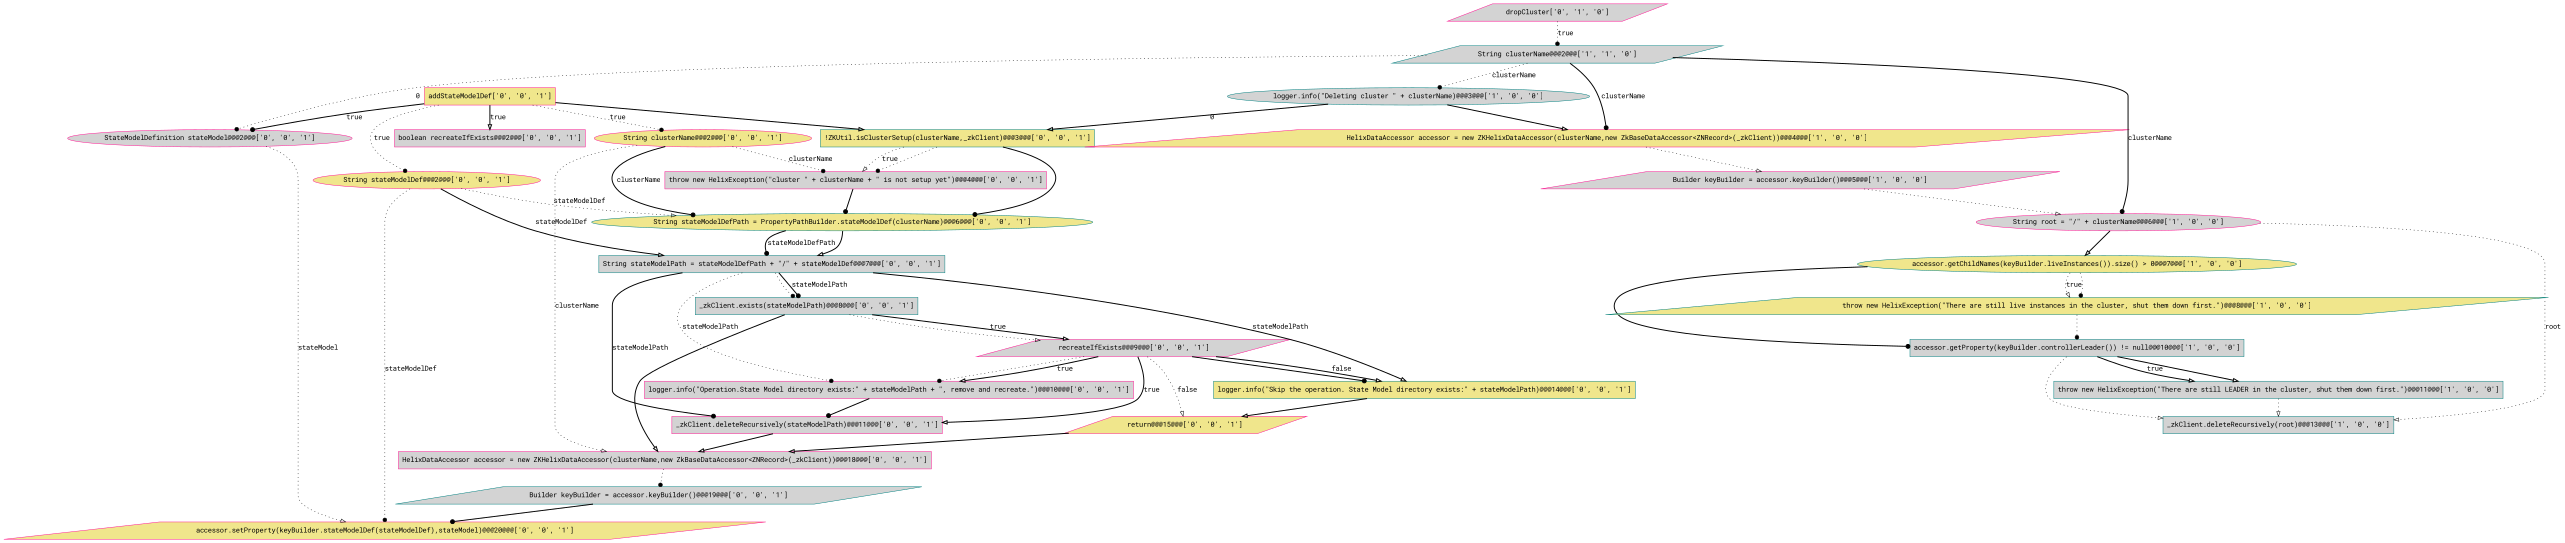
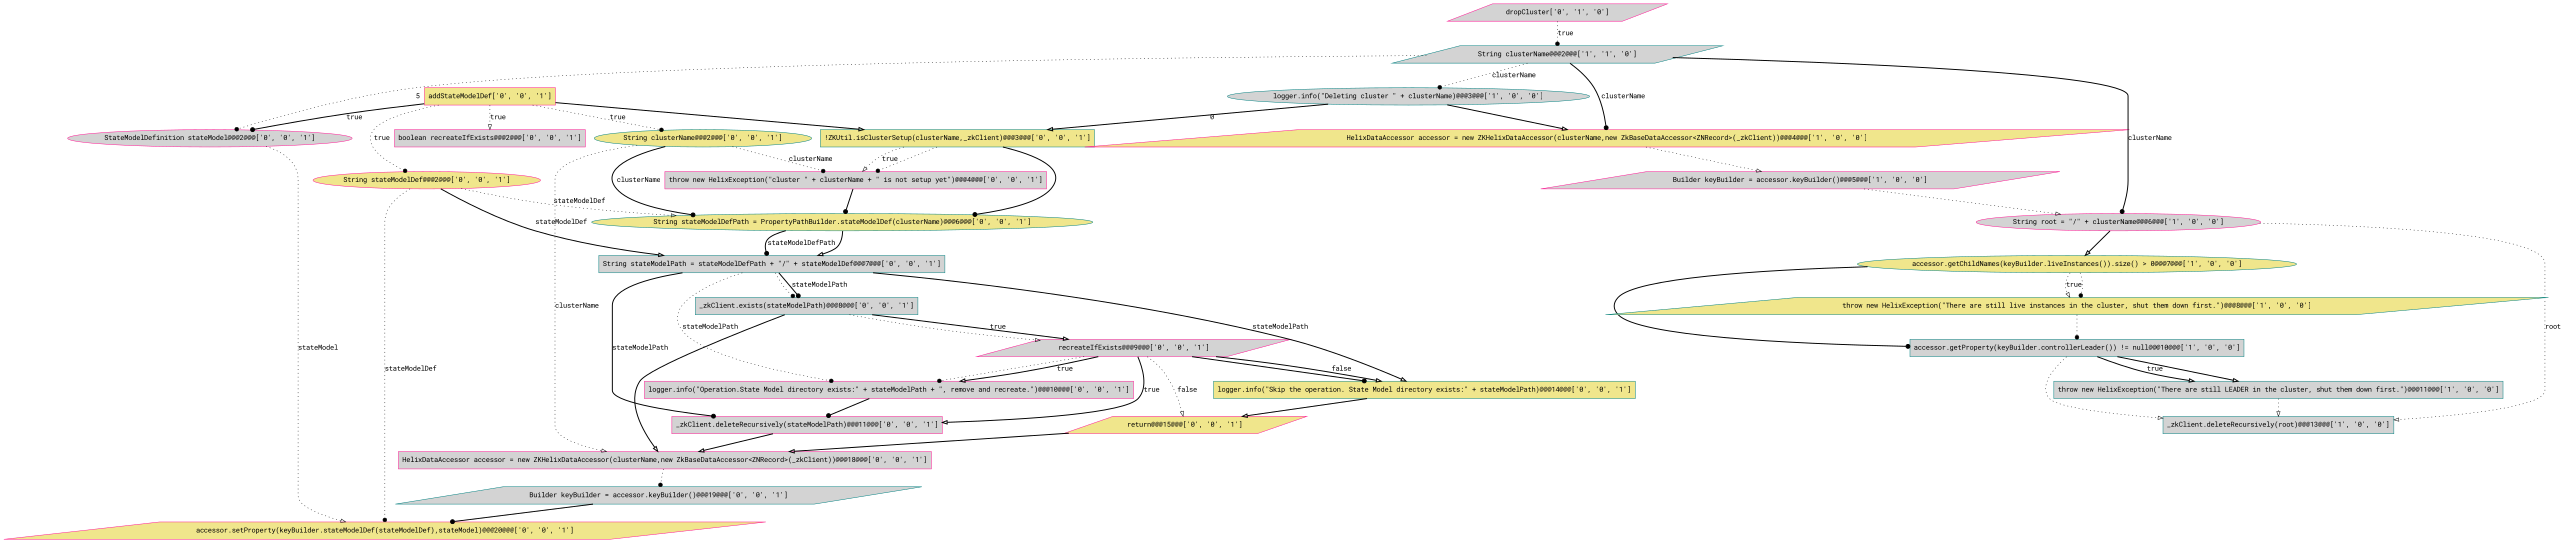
(418, 96) -> (418, 96)
(490, 115) -> (490, 115)
(703, 138) -> (703, 138)
